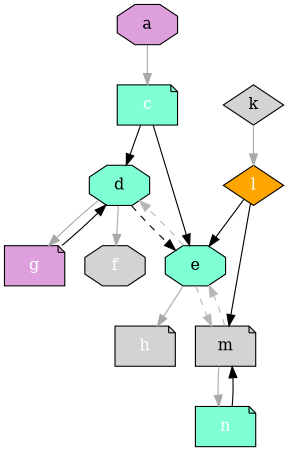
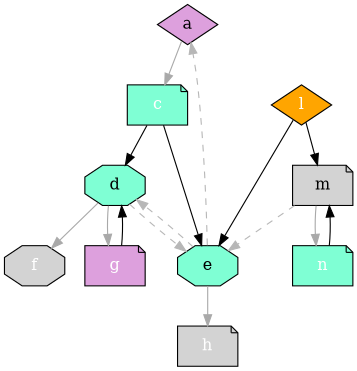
(147, 25) -> (188, 25)
(253, 105) -> none
(149, 224) -> (153, 225)
(201, 301) -> (203, 149)
